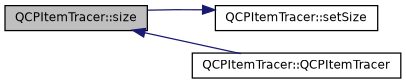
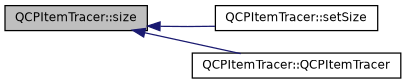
(175, 10) -> (188, 27)
